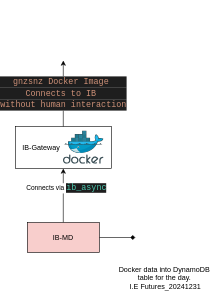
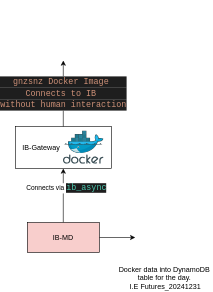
(129, 237) -> (129, 237)
